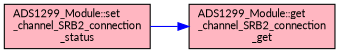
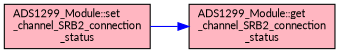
(262, 26) -> (262, 26)
